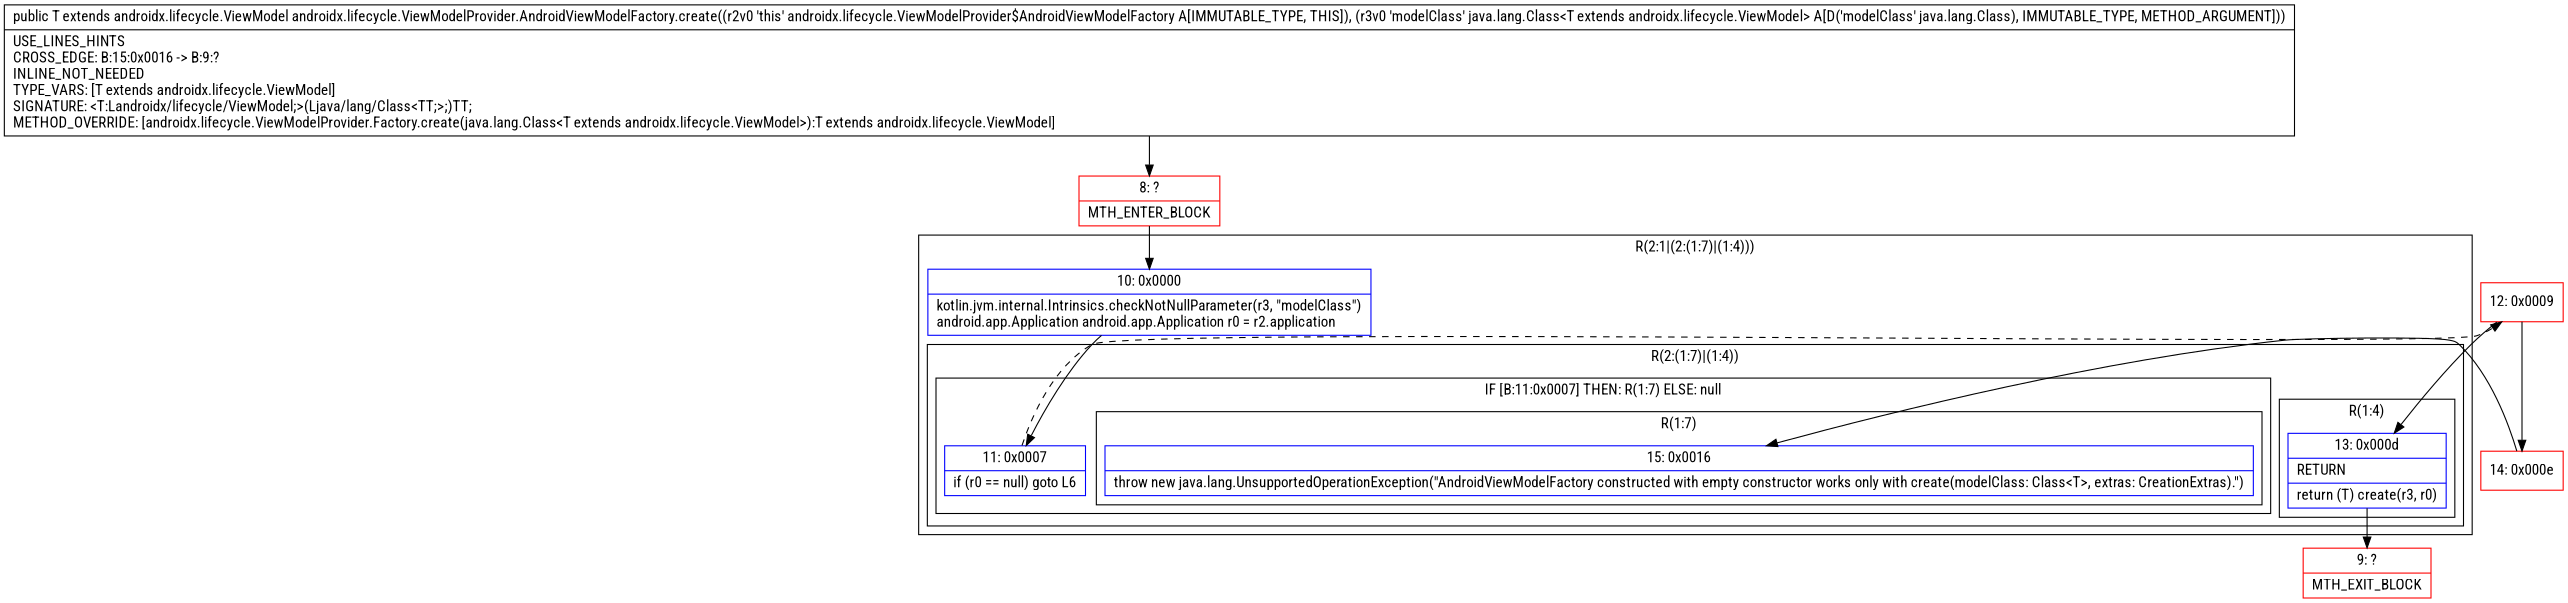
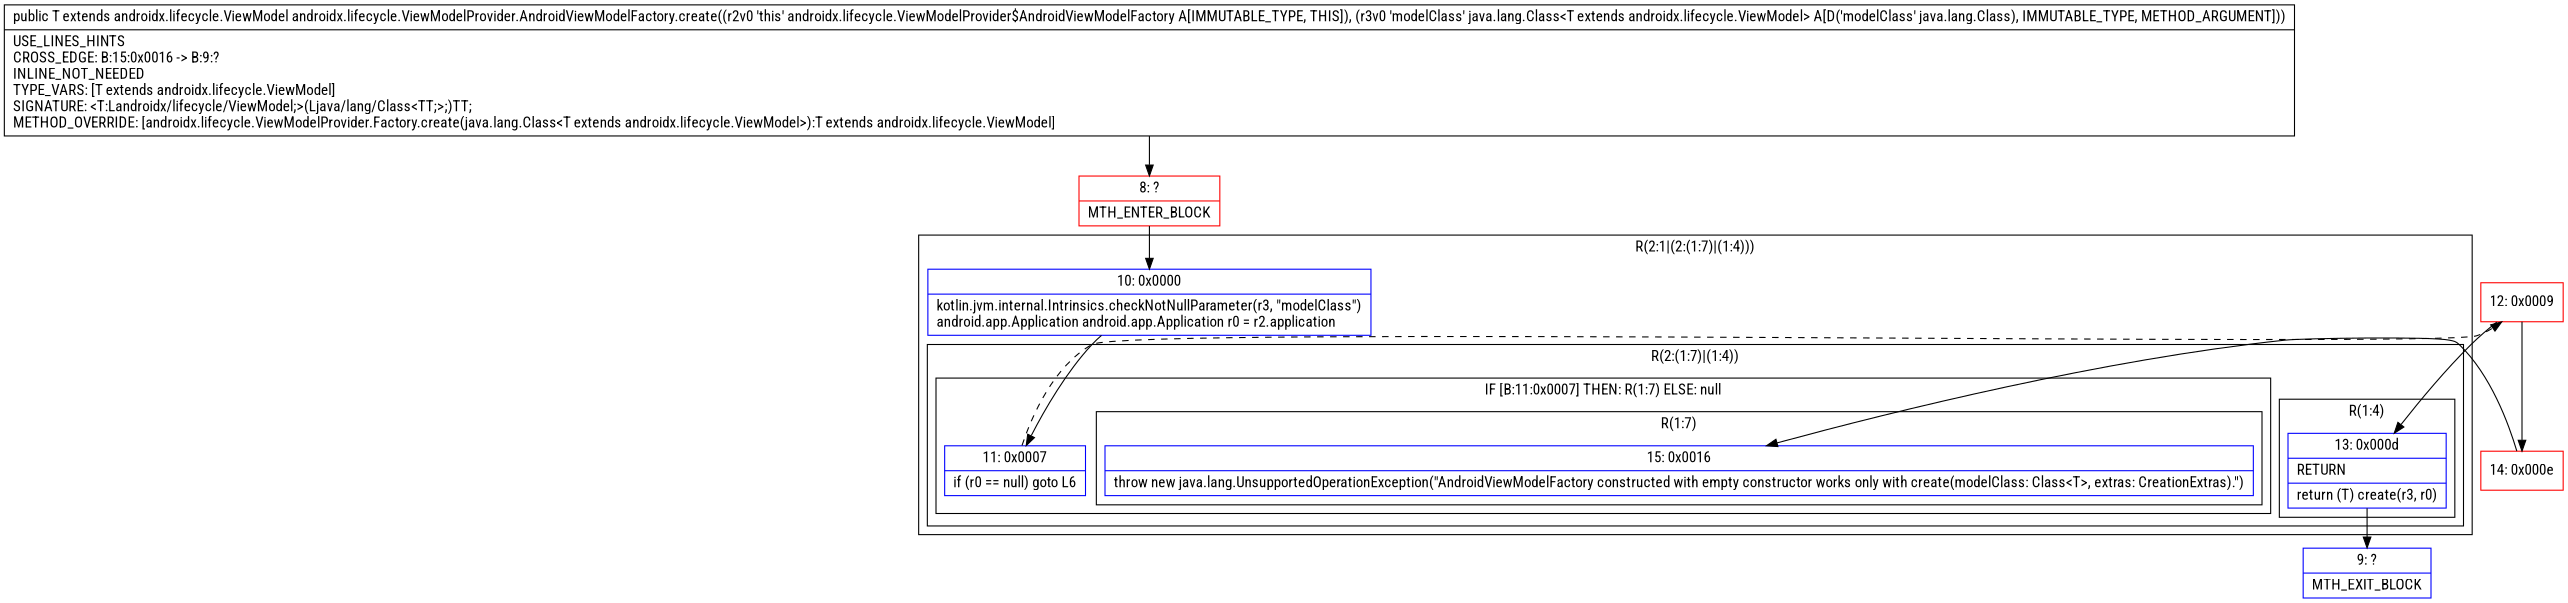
(2367, 573) -> (2367, 573)
